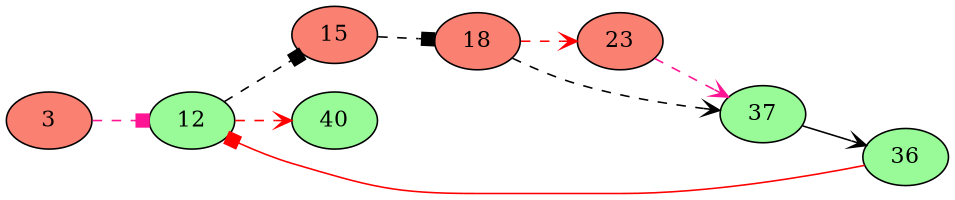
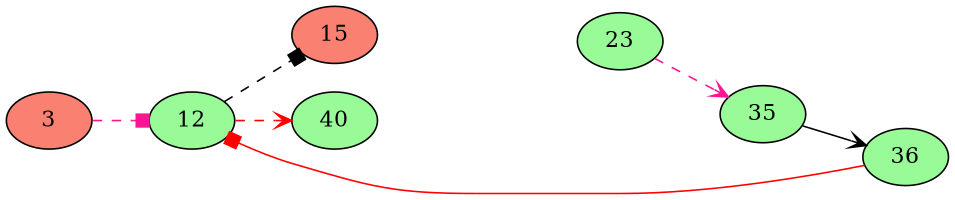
(477, 41) -> none
(620, 41) -> (620, 41)
(763, 114) -> (763, 114)
